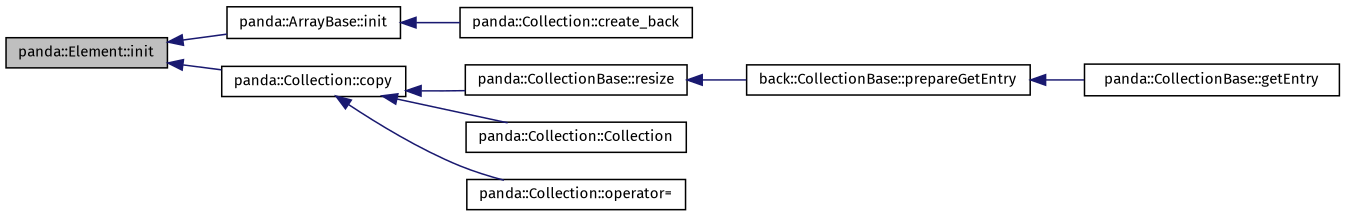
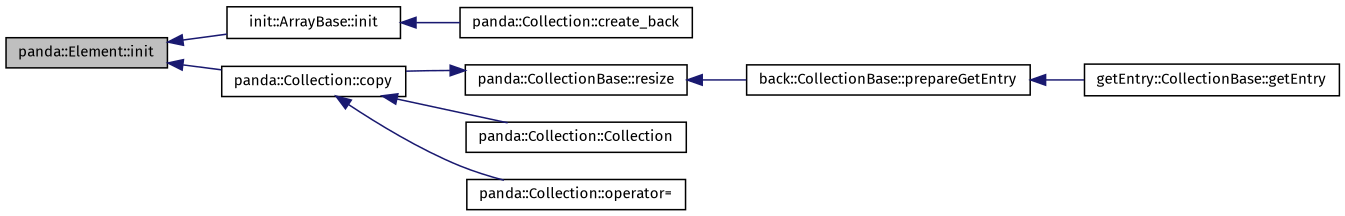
(314, 23) -> (314, 23)
(1212, 80) -> (1212, 80)
(443, 91) -> (428, 71)
